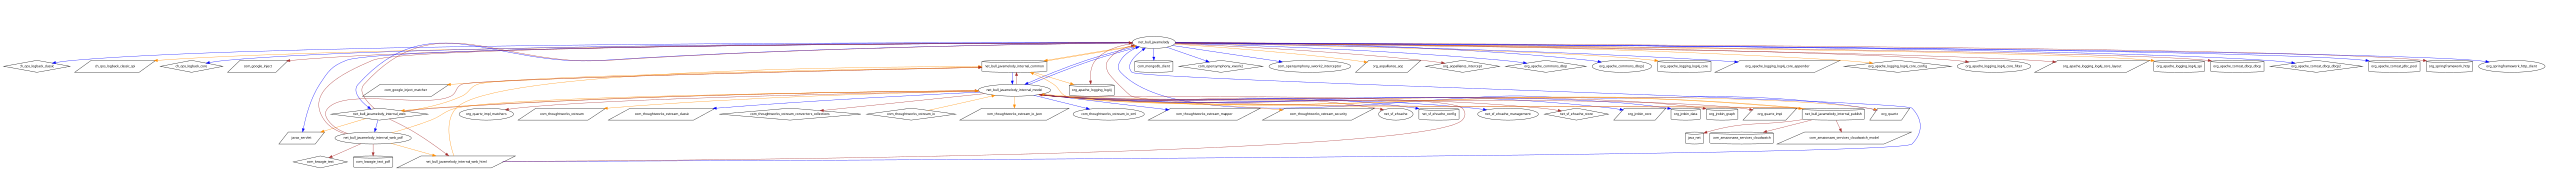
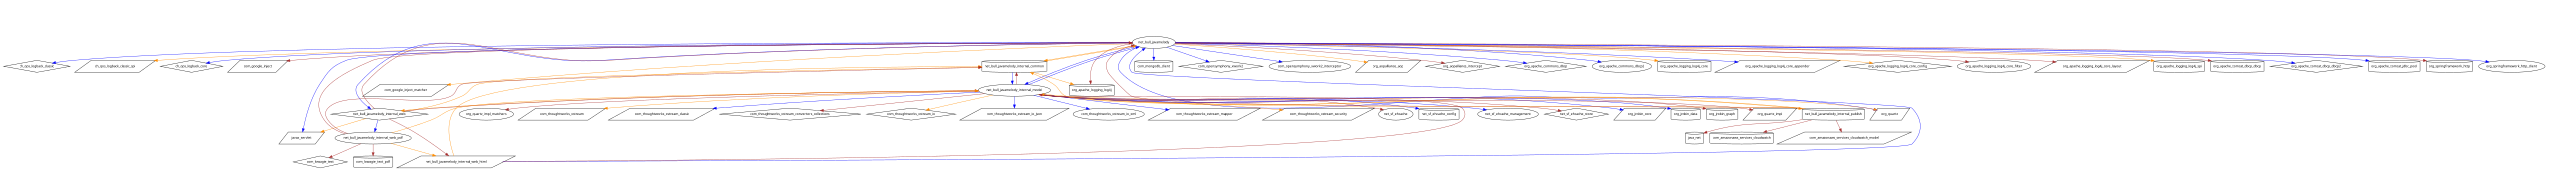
(716, 74) -> (791, 60)
(1014, 101) -> (1014, 101)
(960, 103) -> (961, 102)
